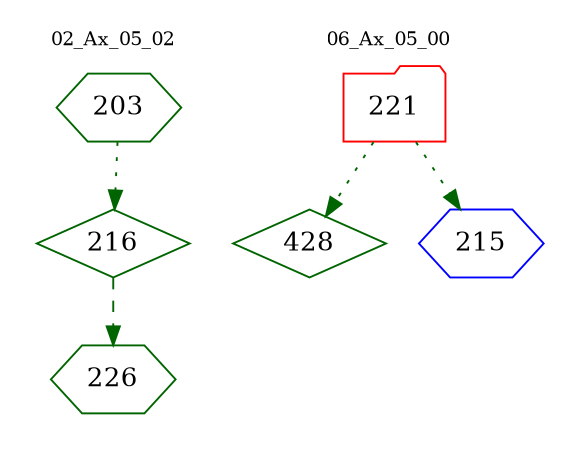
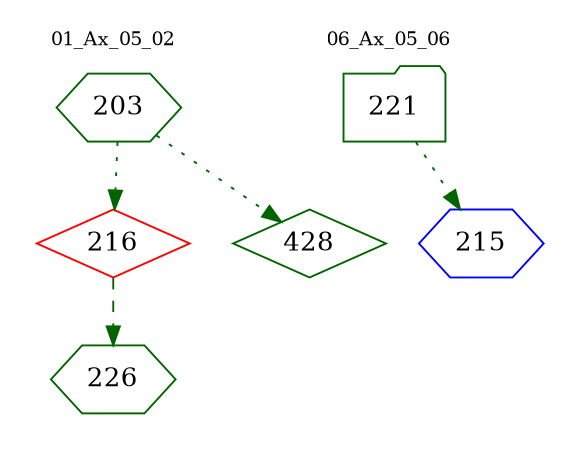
(113, 41) -> (113, 41)
(389, 41) -> (389, 41)
(394, 108) -> (394, 108)
(355, 171) -> (192, 160)
(113, 243) -> (113, 243)
